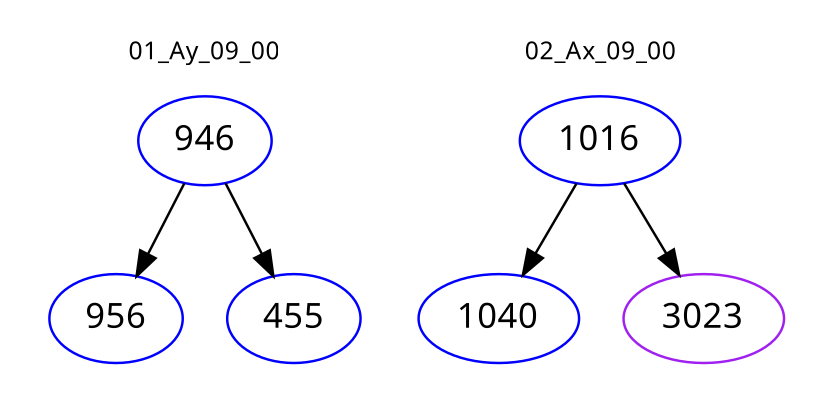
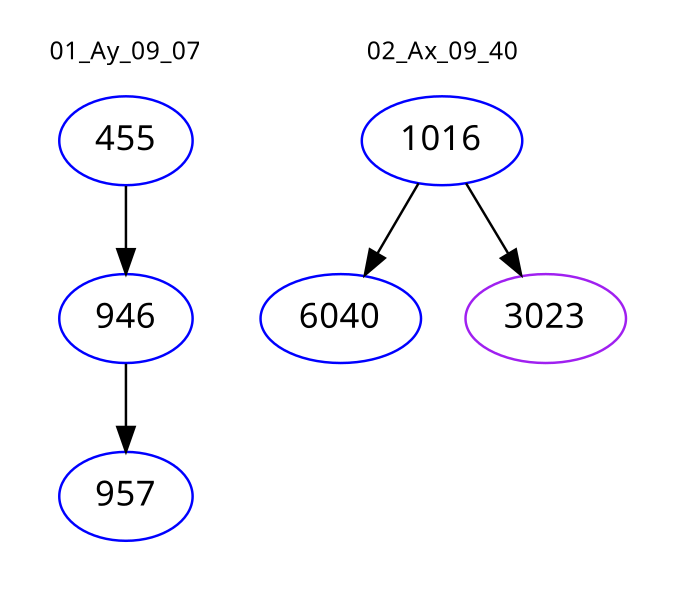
(205, 53) -> (126, 53)
(601, 53) -> (443, 53)
(244, 219) -> (126, 218)
(116, 319) -> (126, 496)
(499, 319) -> (341, 319)
